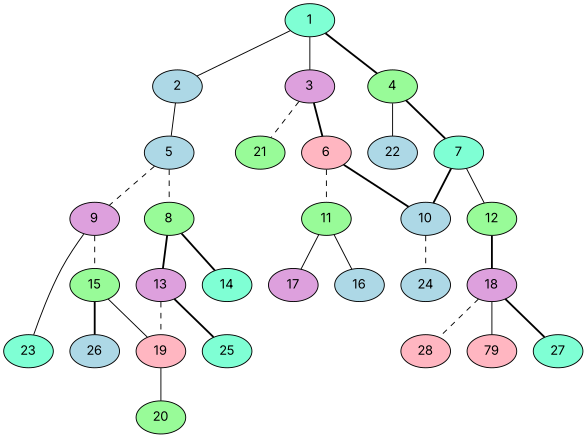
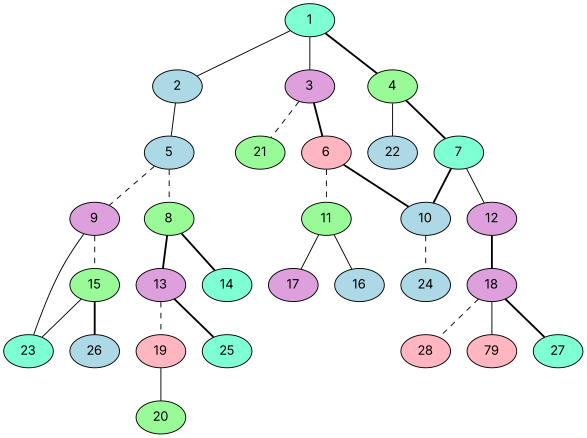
(492, 219) -> (492, 219)
(128, 318) -> (62, 318)
